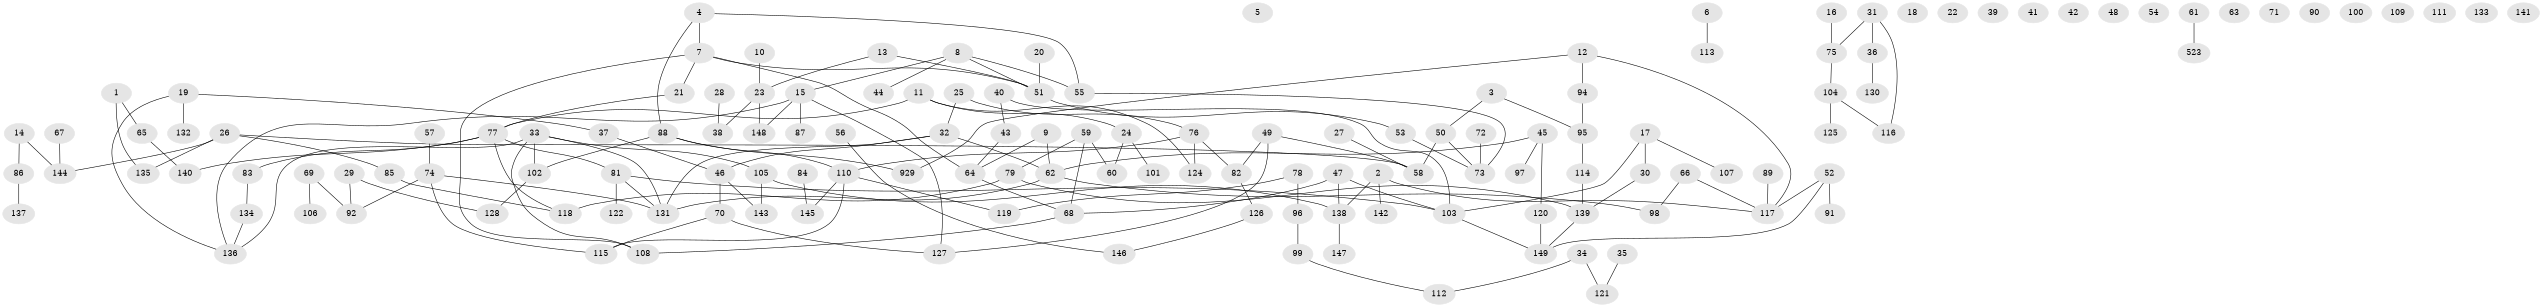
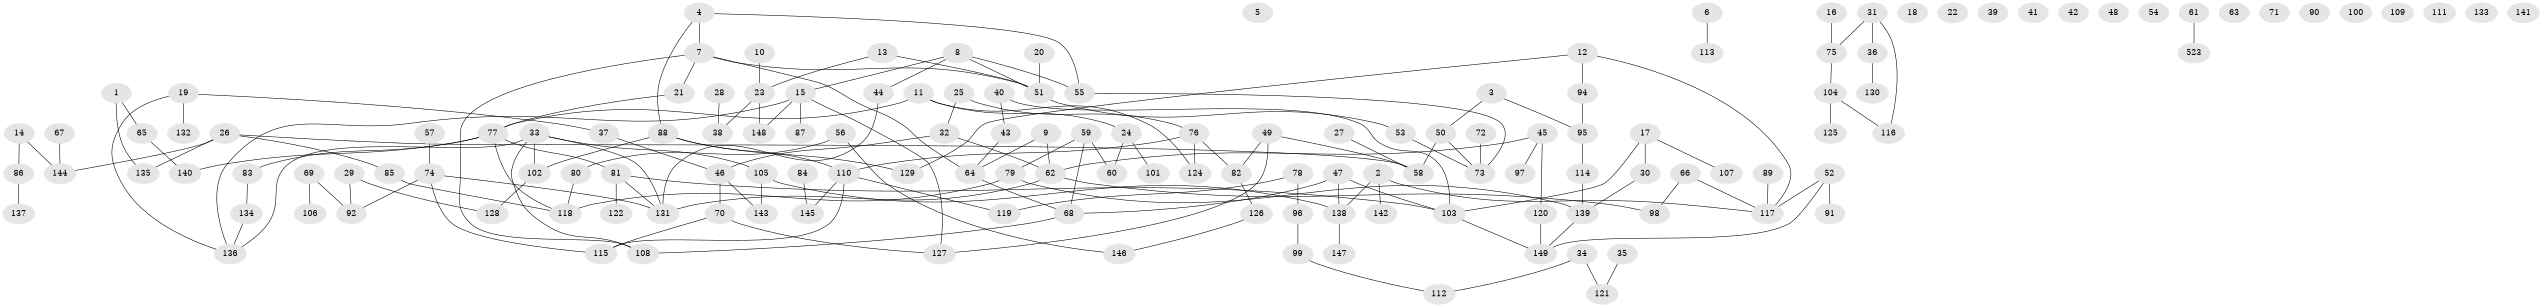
(774, 149) -> (838, 156)
none -> (576, 174)
(908, 174) -> (908, 174)
